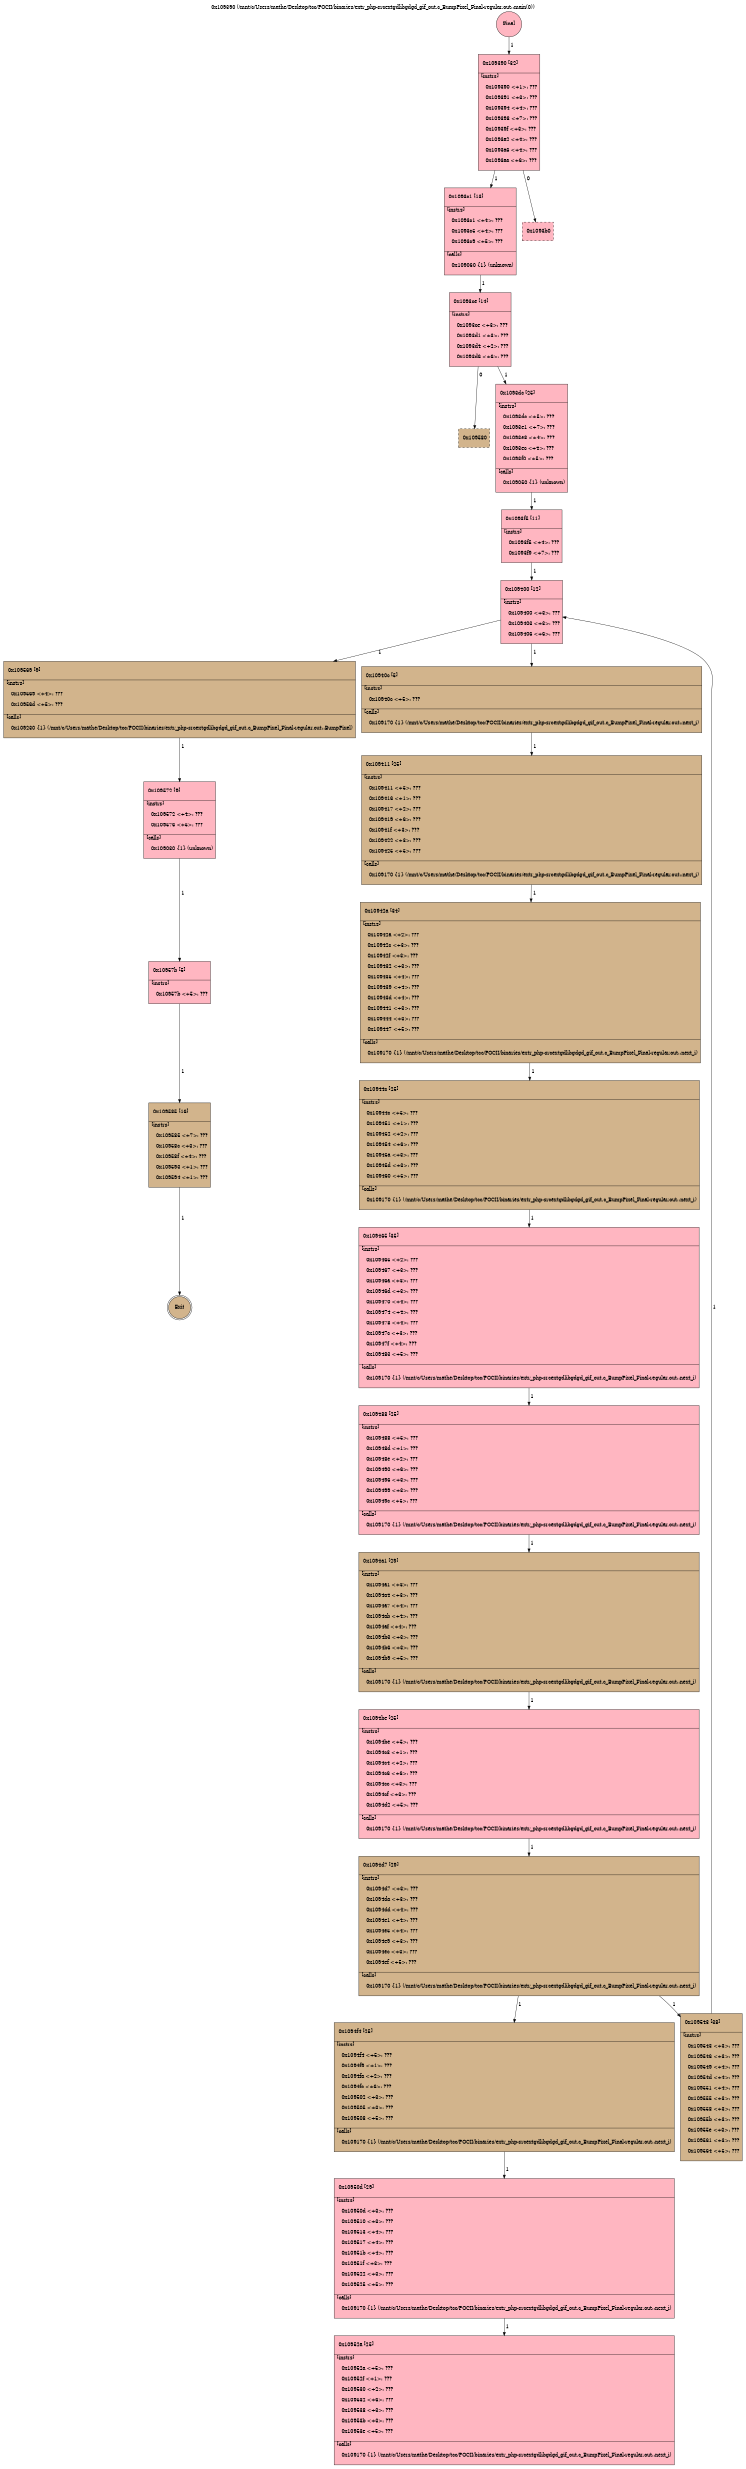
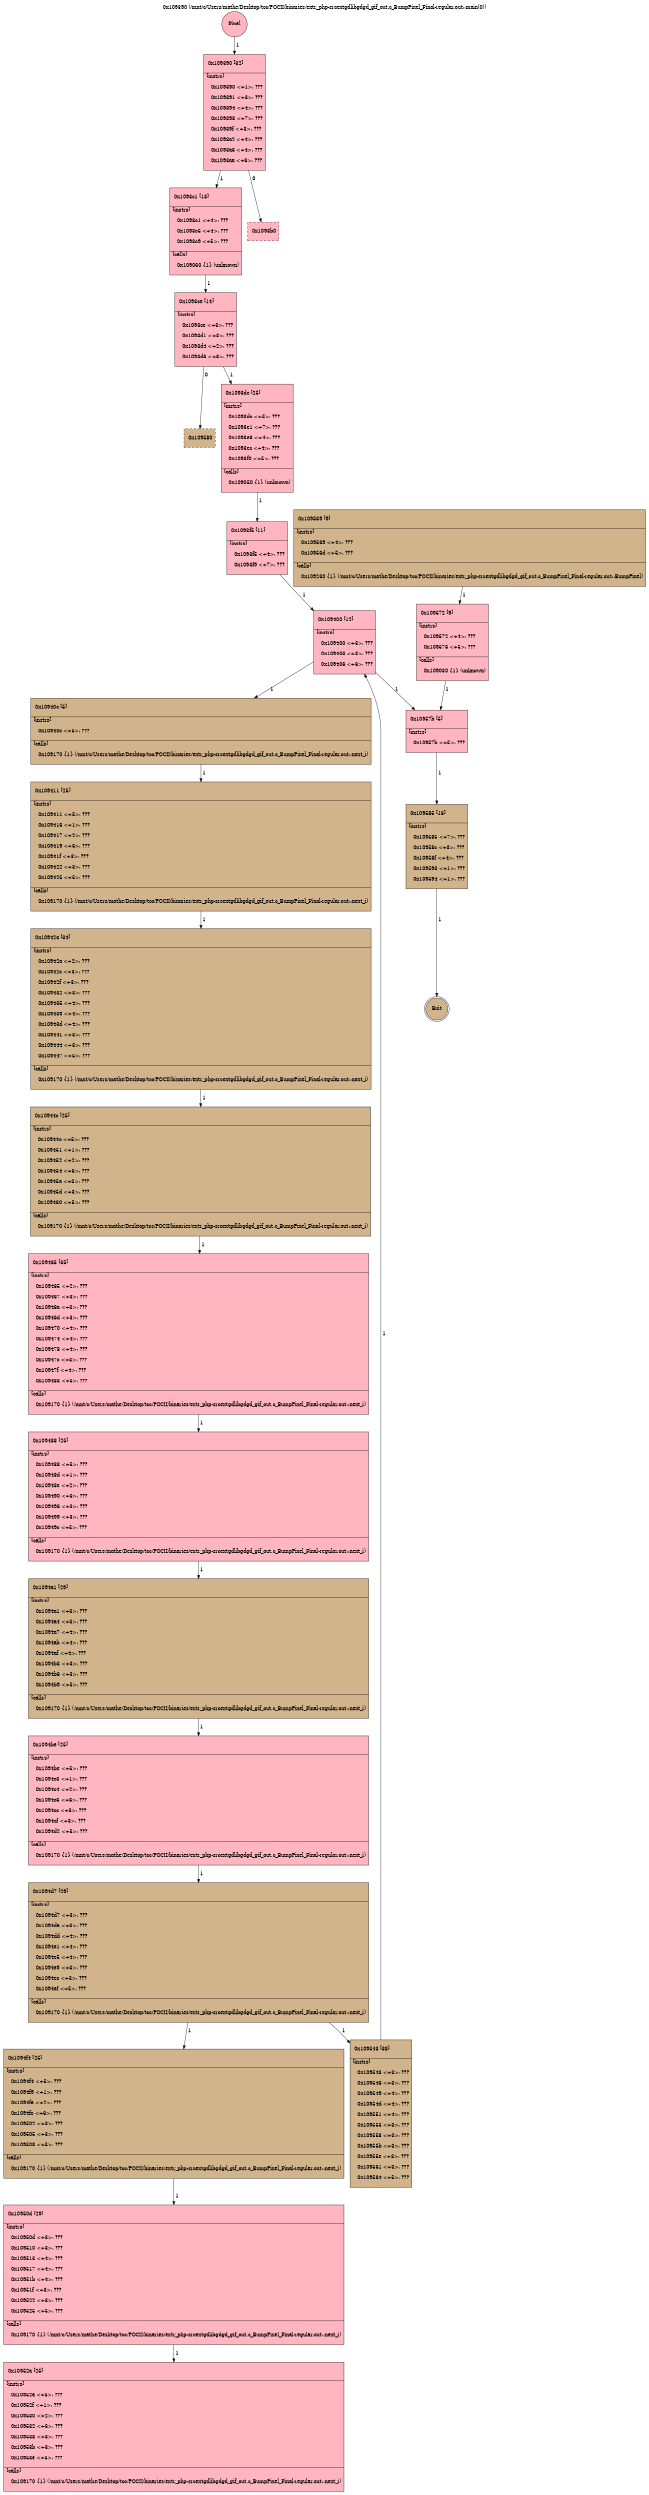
(419, 640) -> (394, 690)
